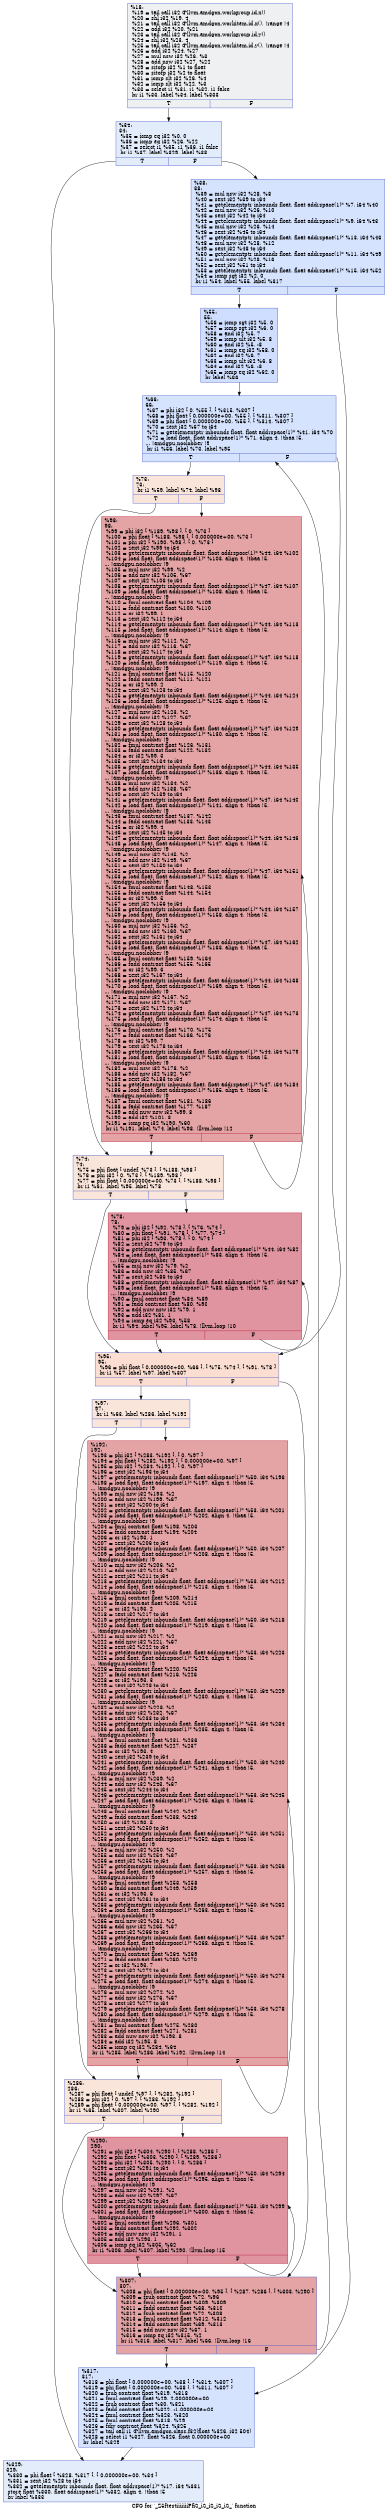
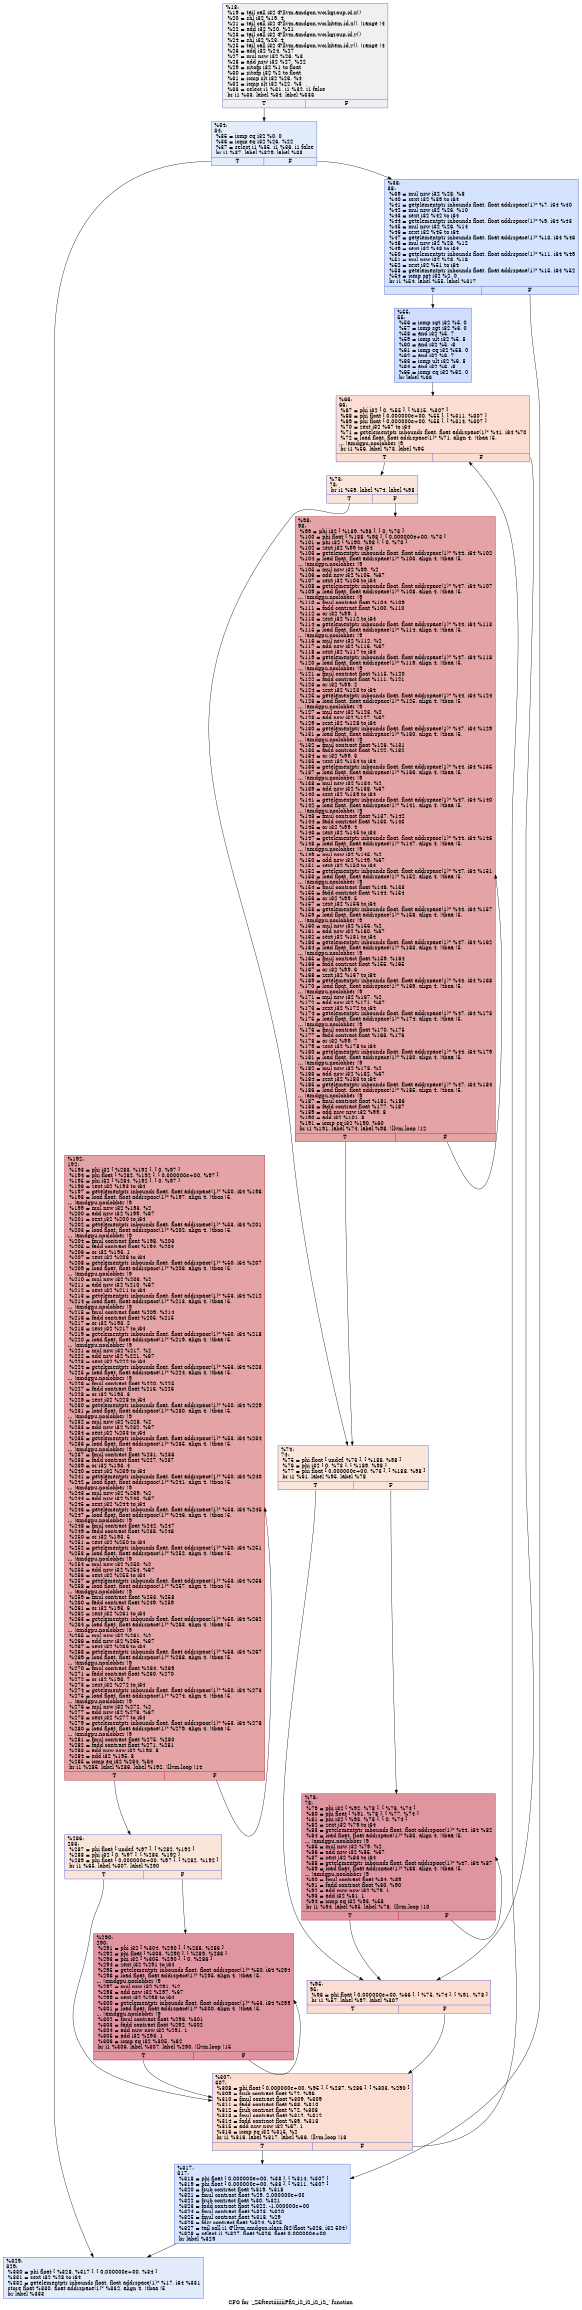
(239, 429) -> (433, 429)
(141, 1413) -> none
(217, 2315) -> (312, 2112)
